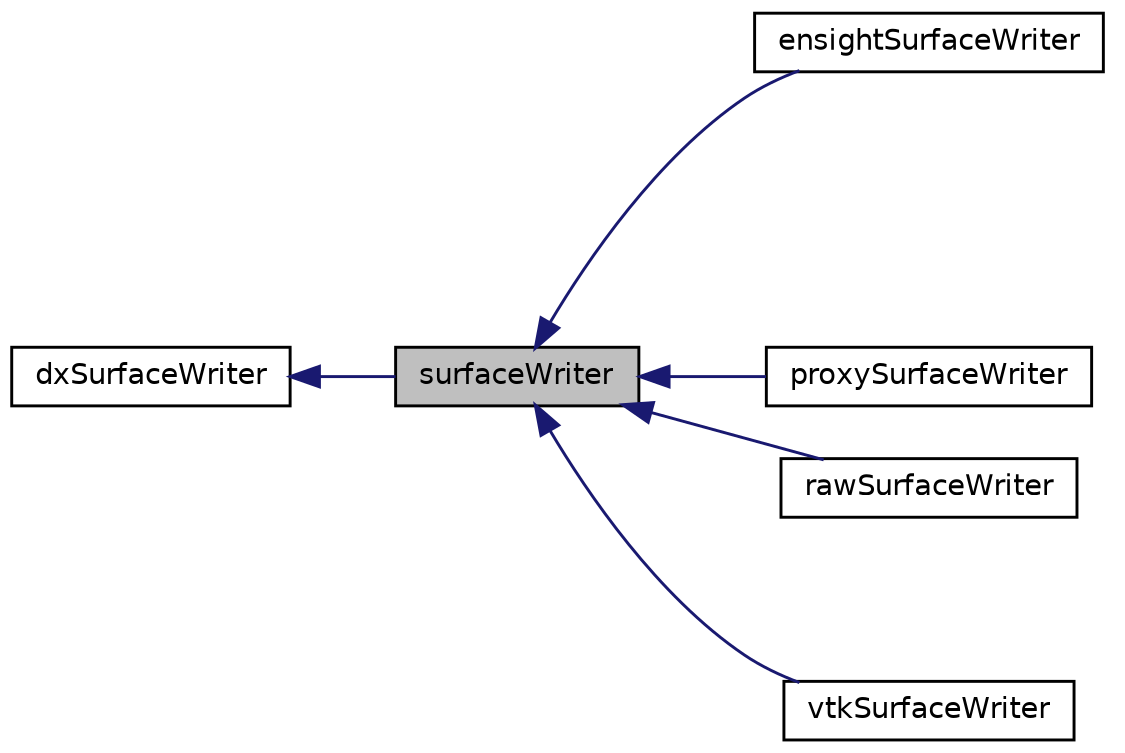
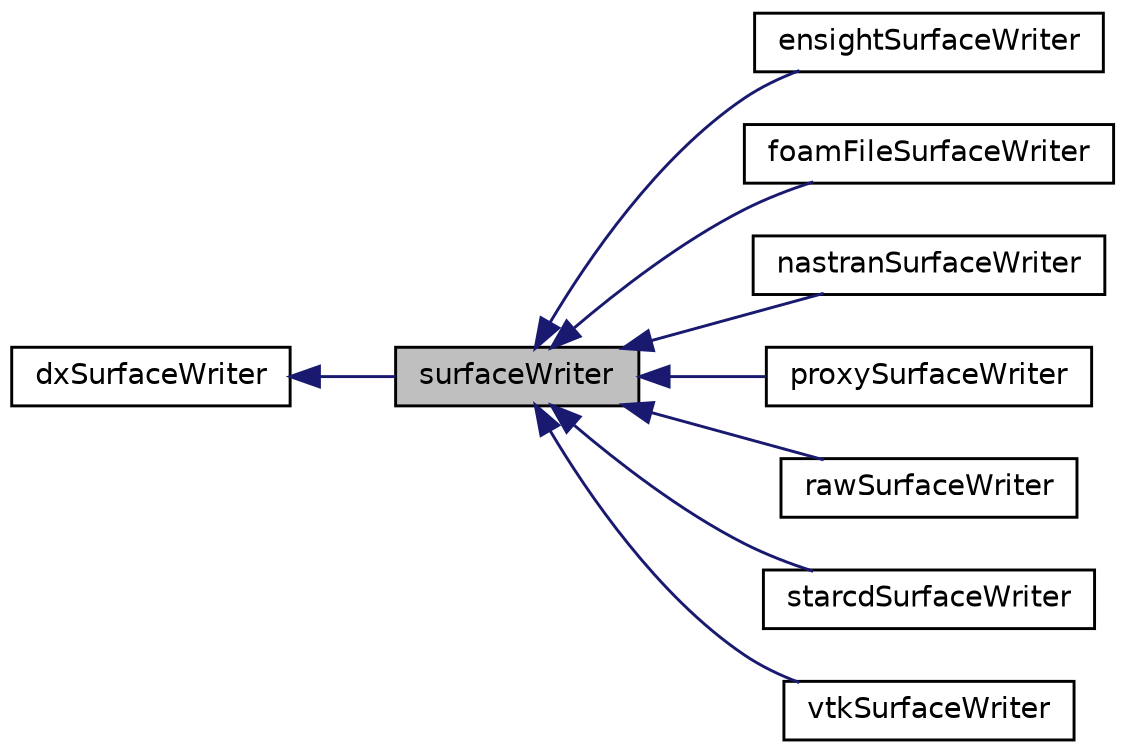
none -> (929, 154)
none -> (929, 265)
none -> (929, 599)
